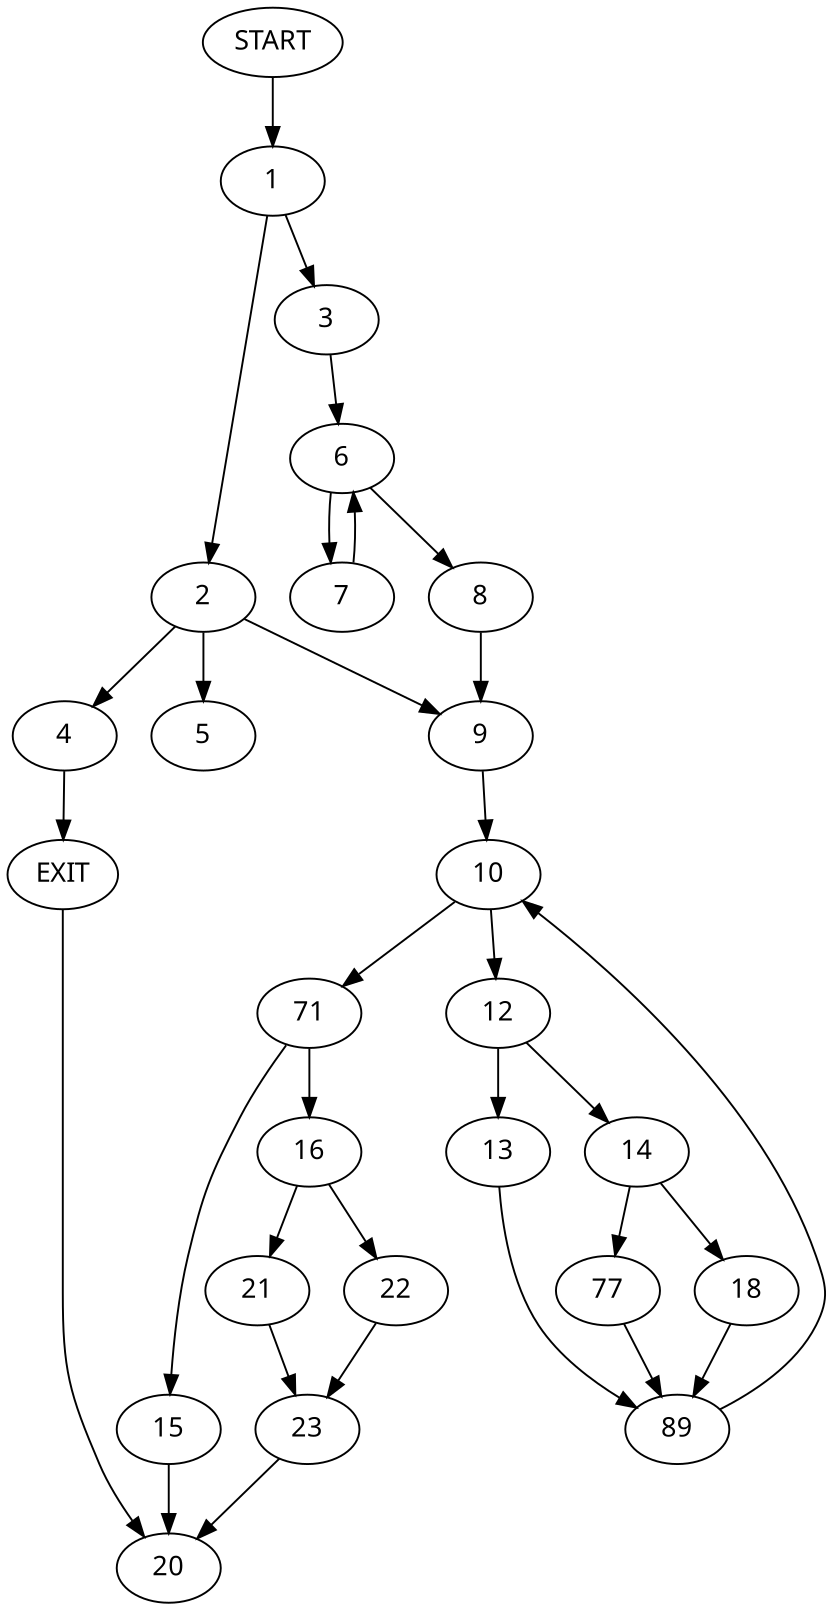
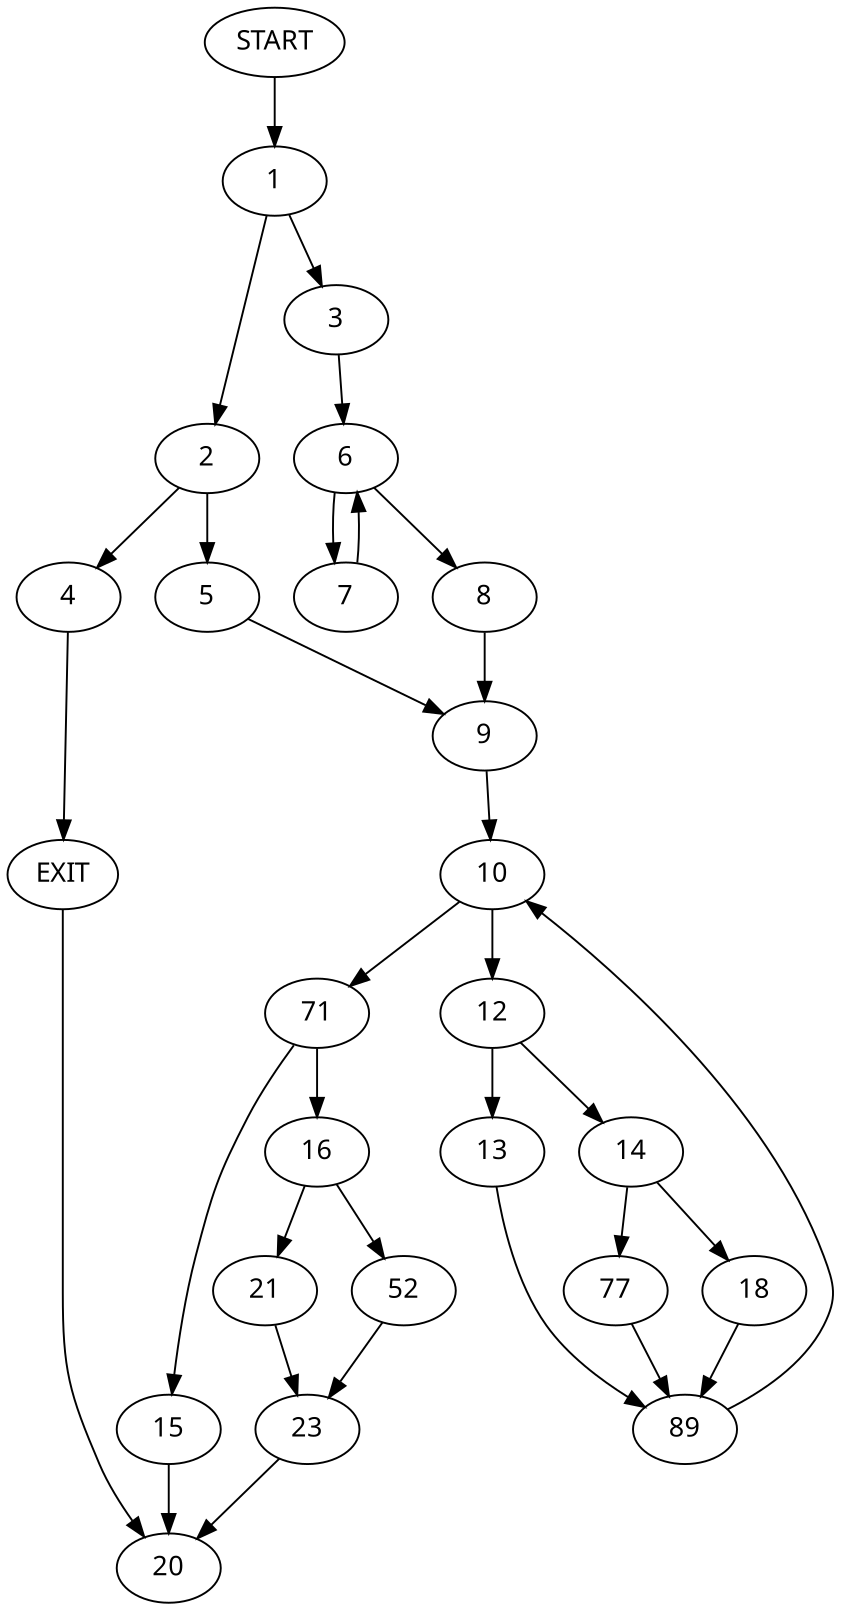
(333, 662) -> (337, 662)
(396, 1291) -> (404, 1291)
